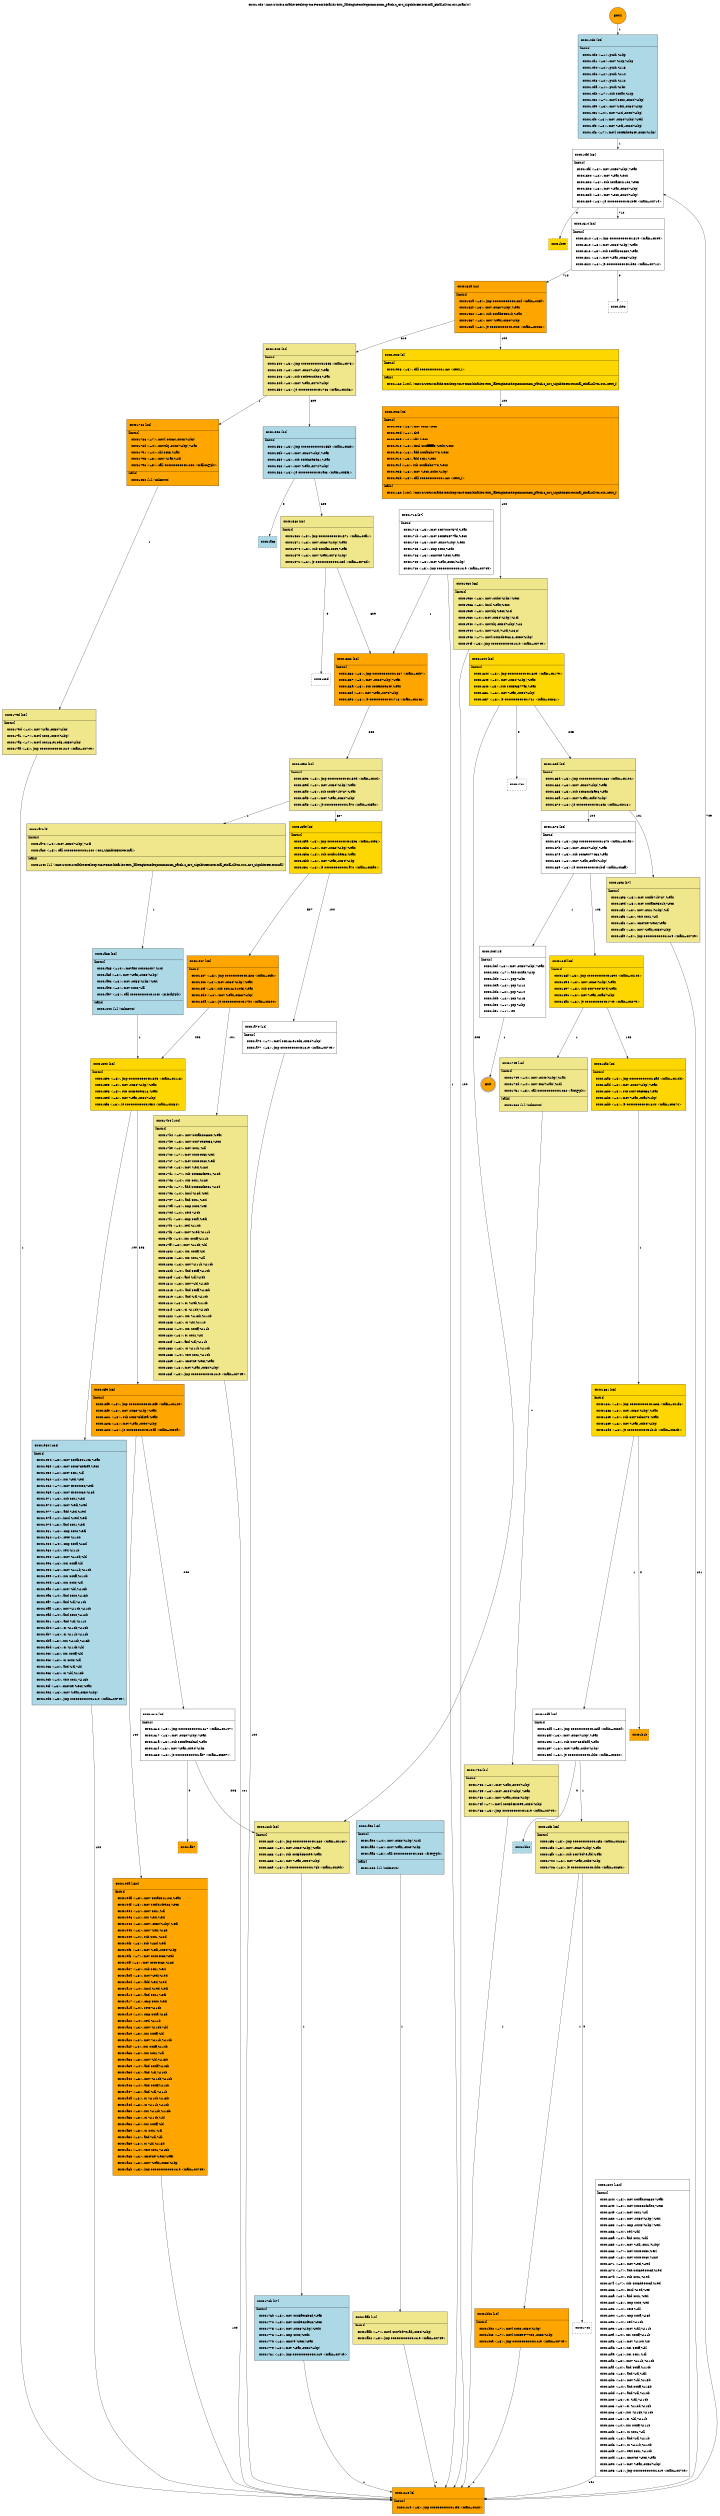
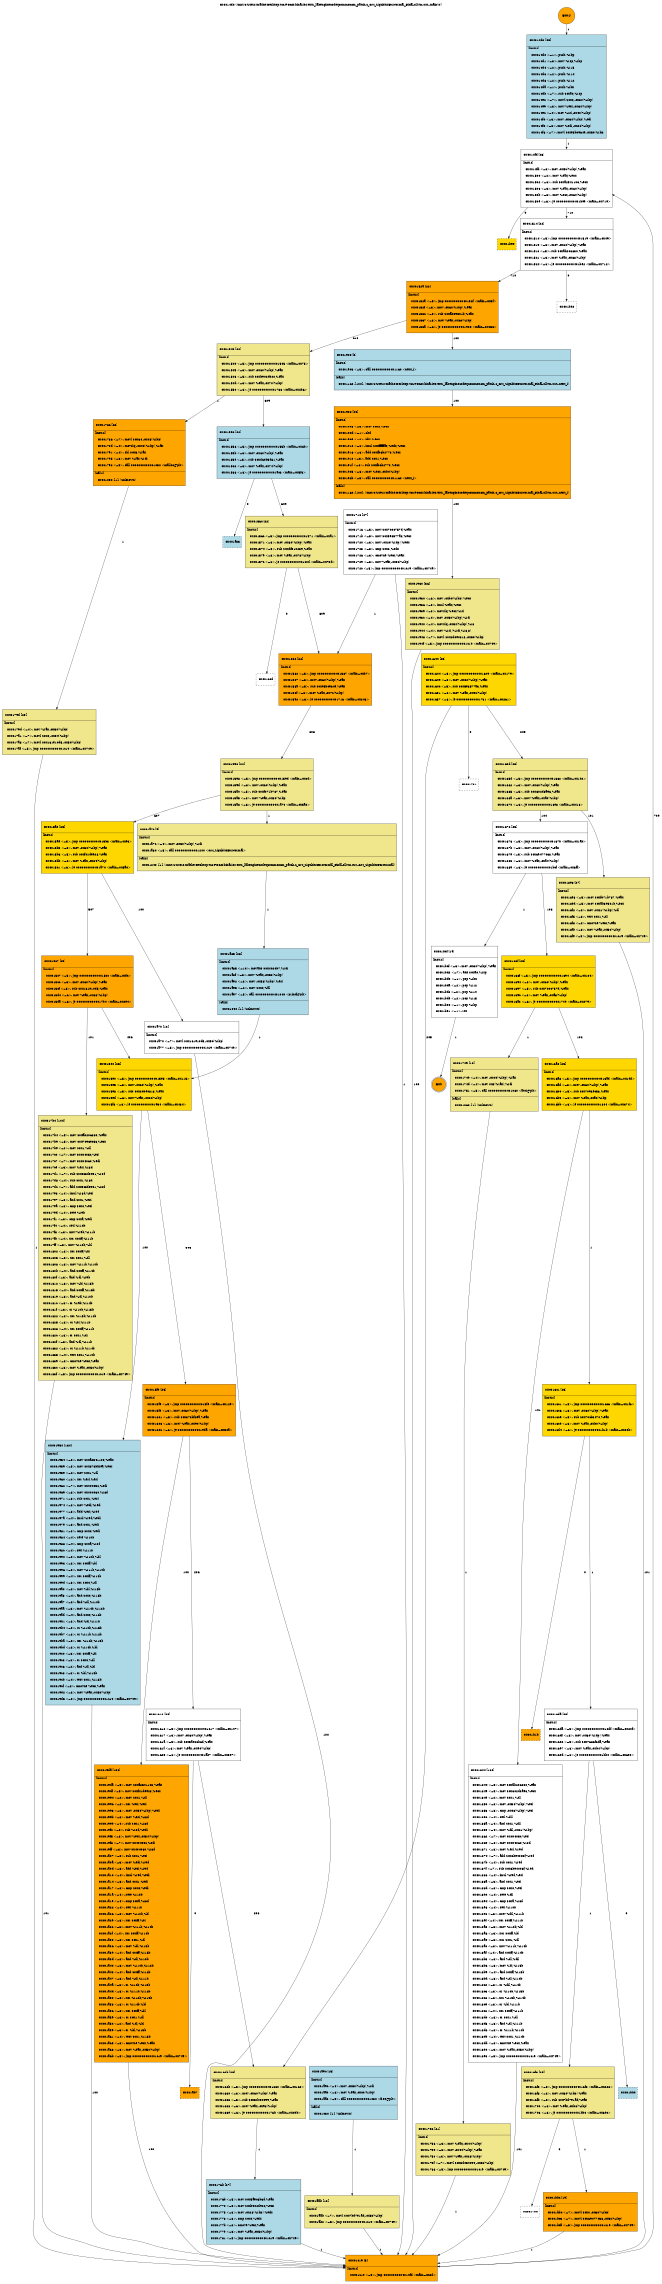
(501, 370) -> (452, 370)
none -> (529, 1434)
